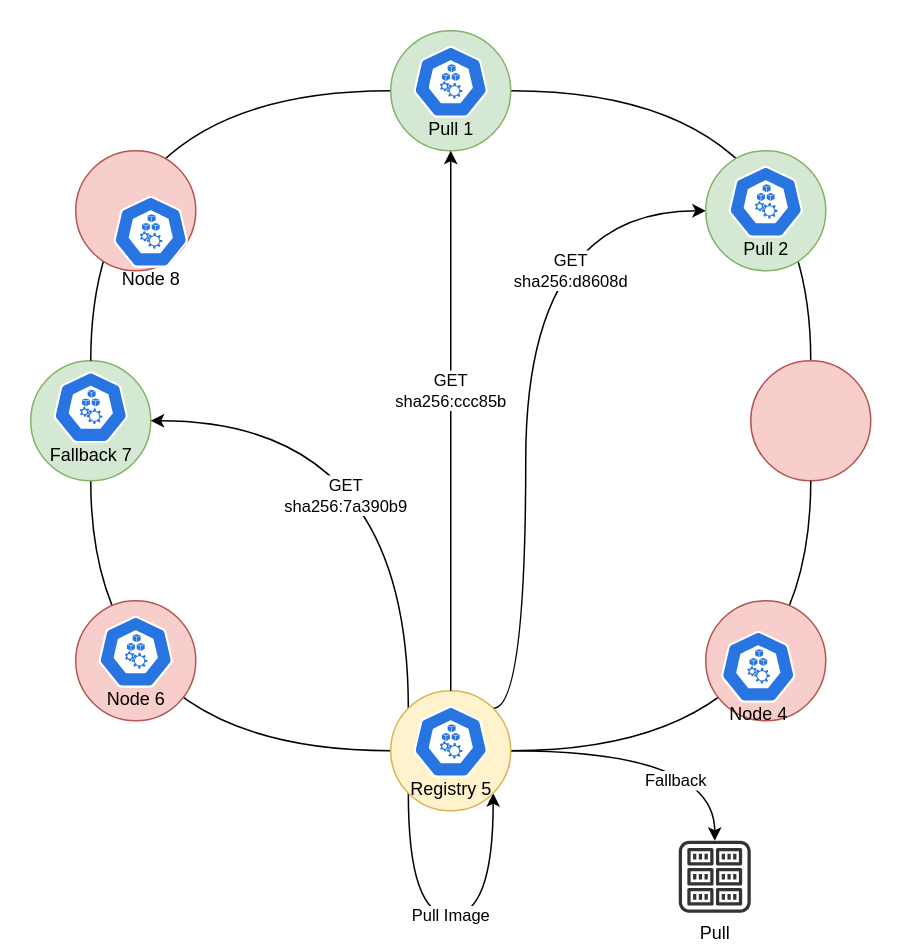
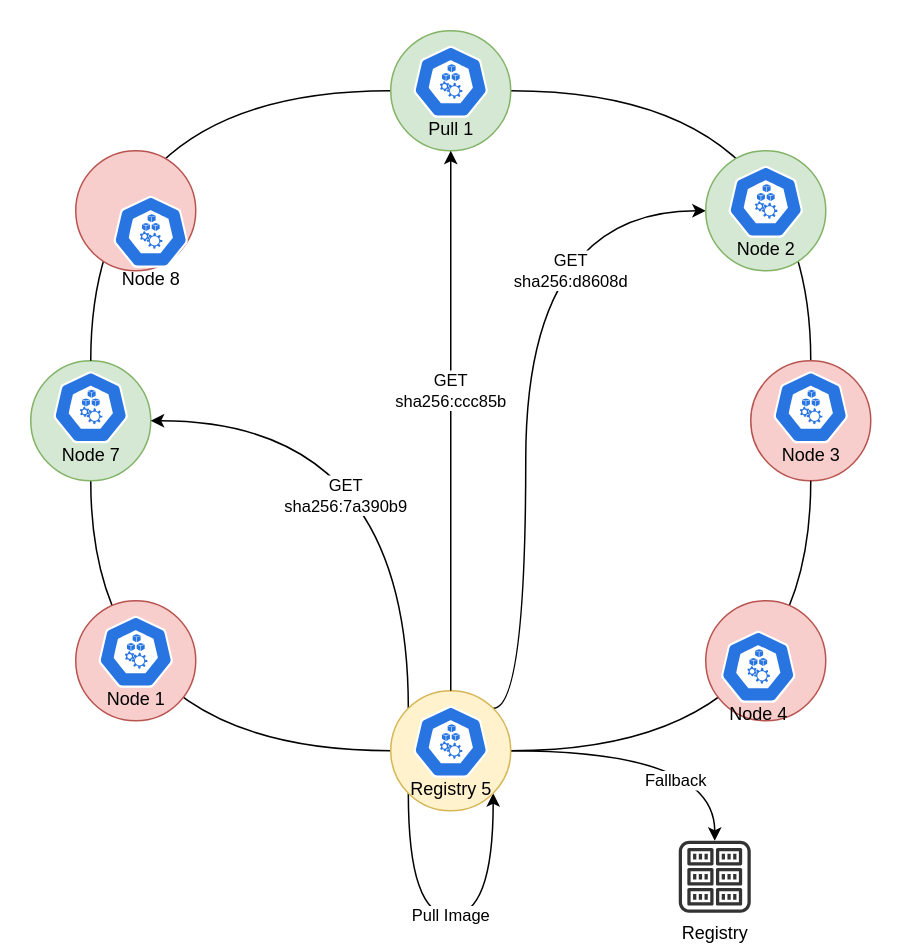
(767, 250) -> (767, 250)
none -> (811, 407)
(92, 456) -> (92, 456)
(137, 700) -> (137, 700)
(716, 934) -> (716, 934)
